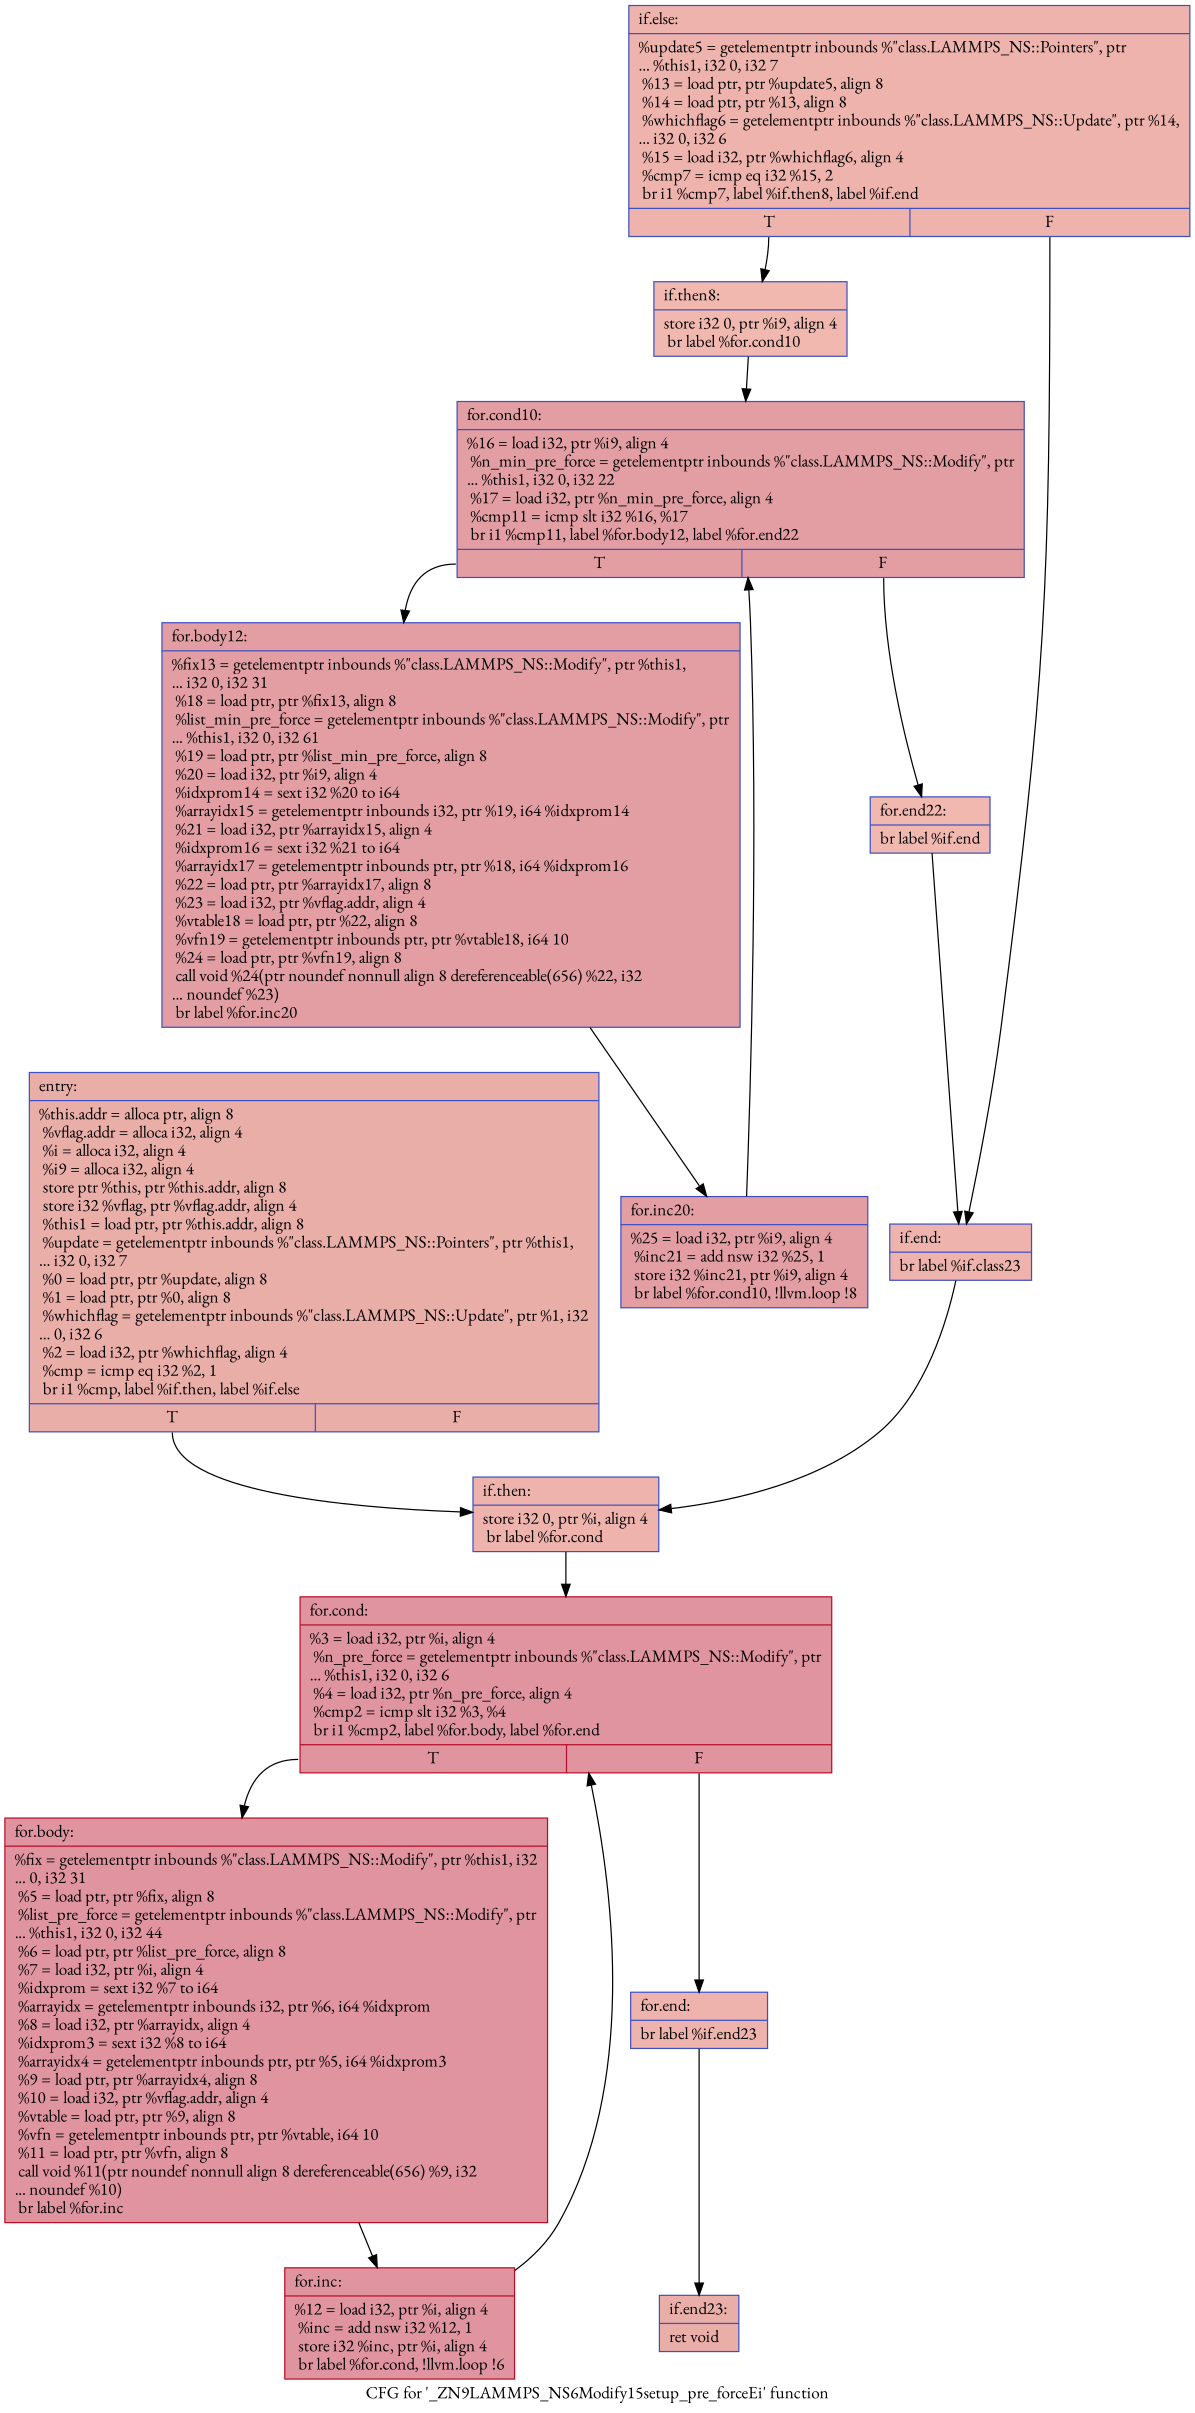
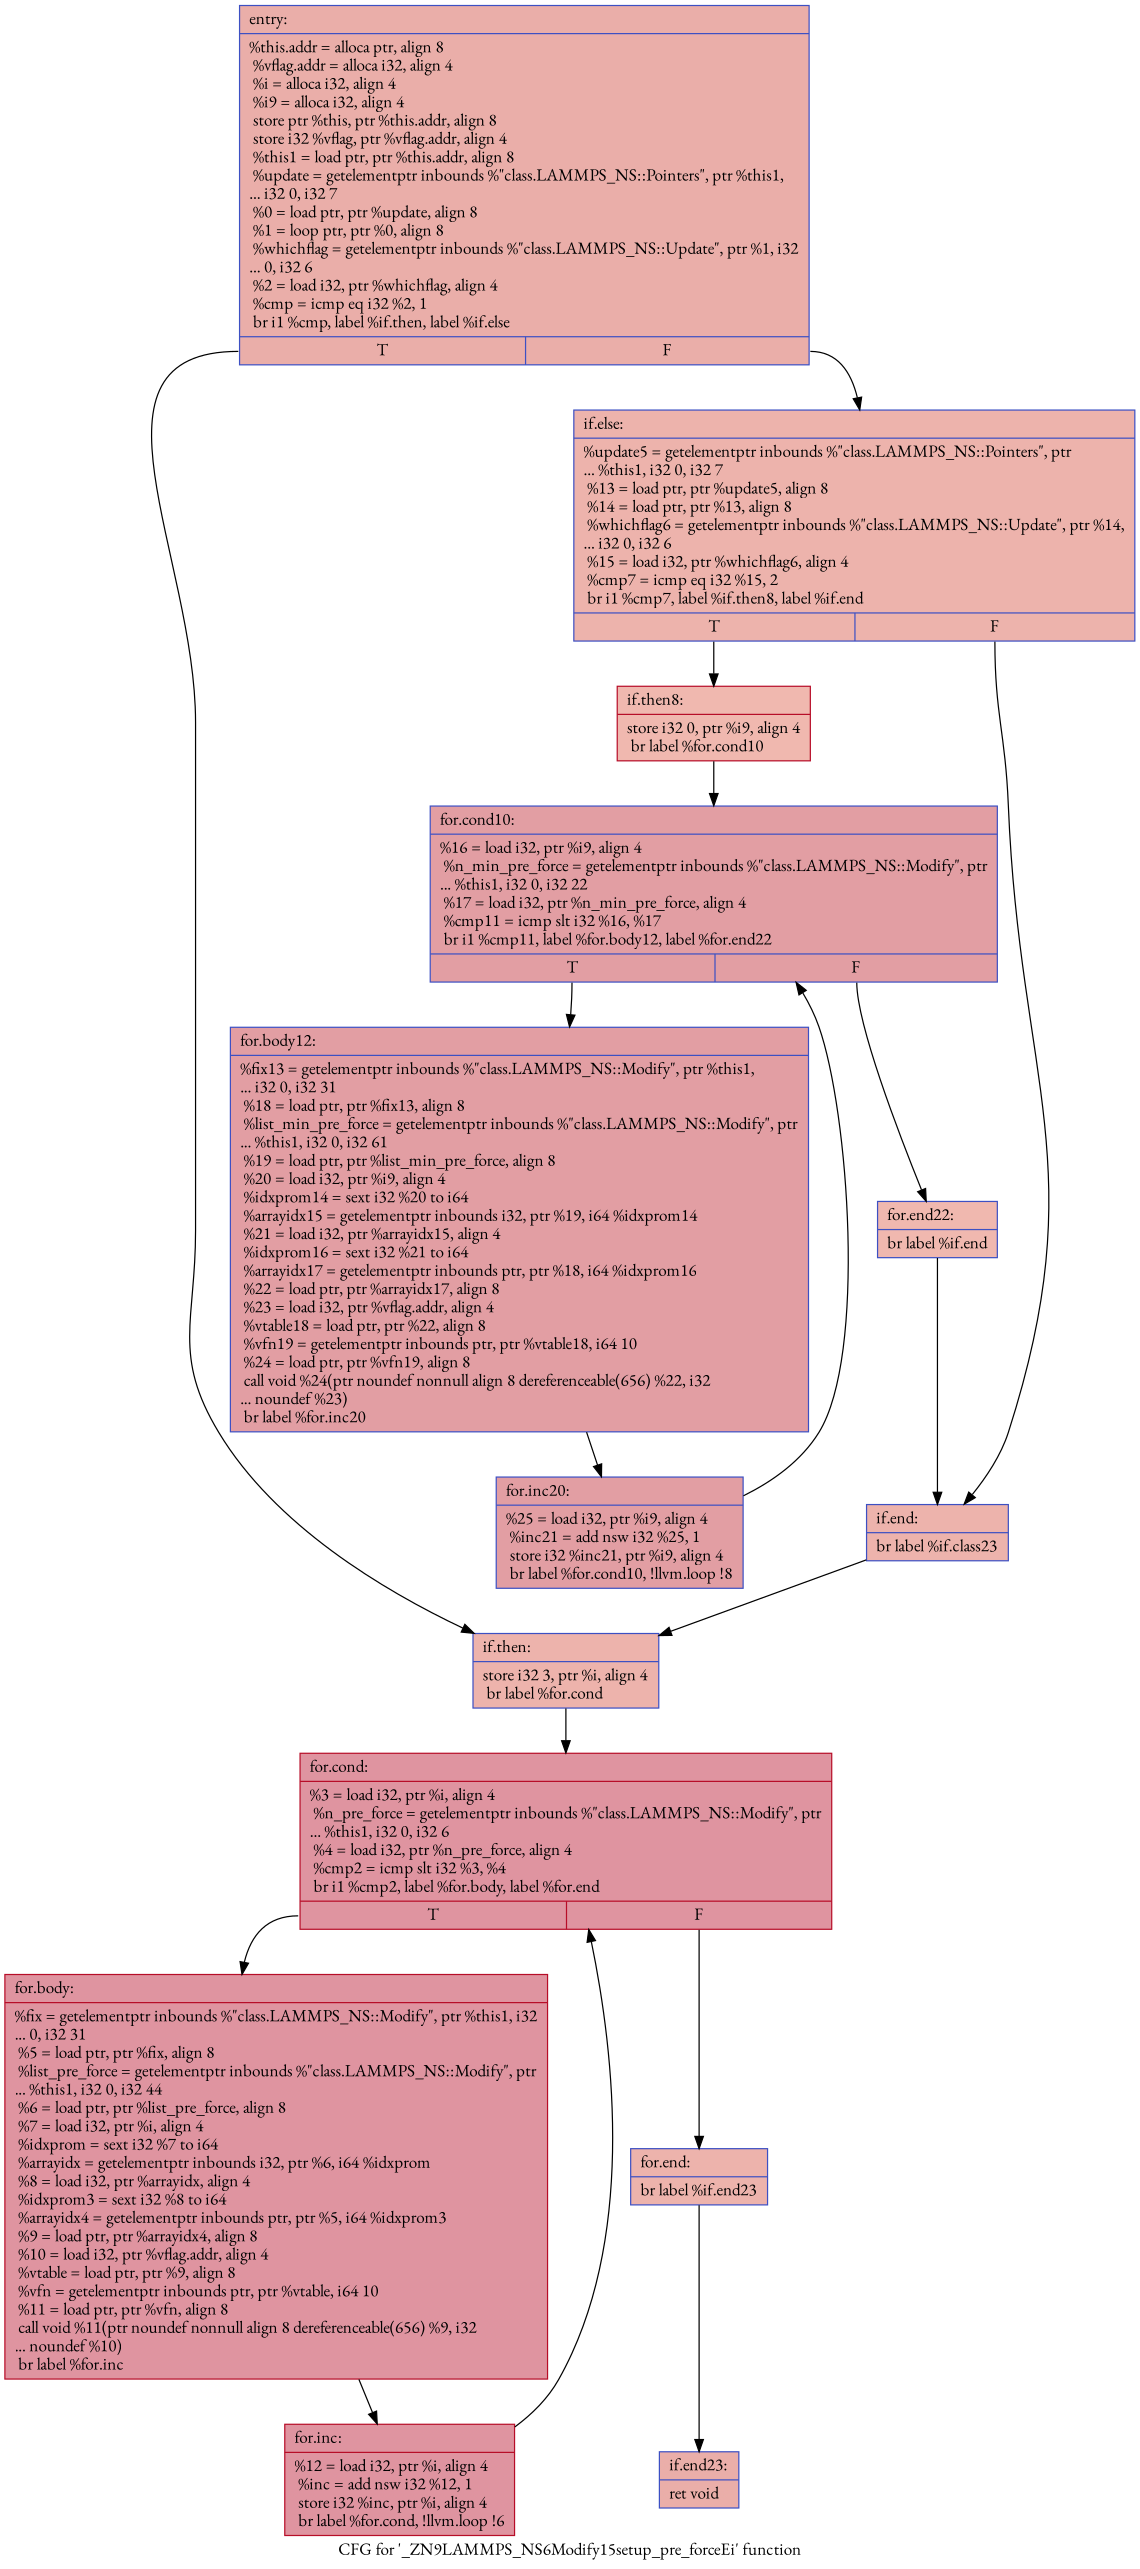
(750, 319) -> (714, 724)
none -> (842, 366)
(135, 1297) -> (347, 230)
(566, 1519) -> (566, 1675)
